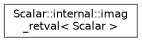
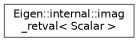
(71, 21) -> (69, 21)
